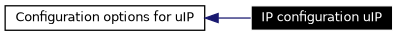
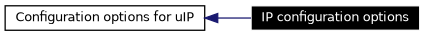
(322, 18) -> (335, 18)
